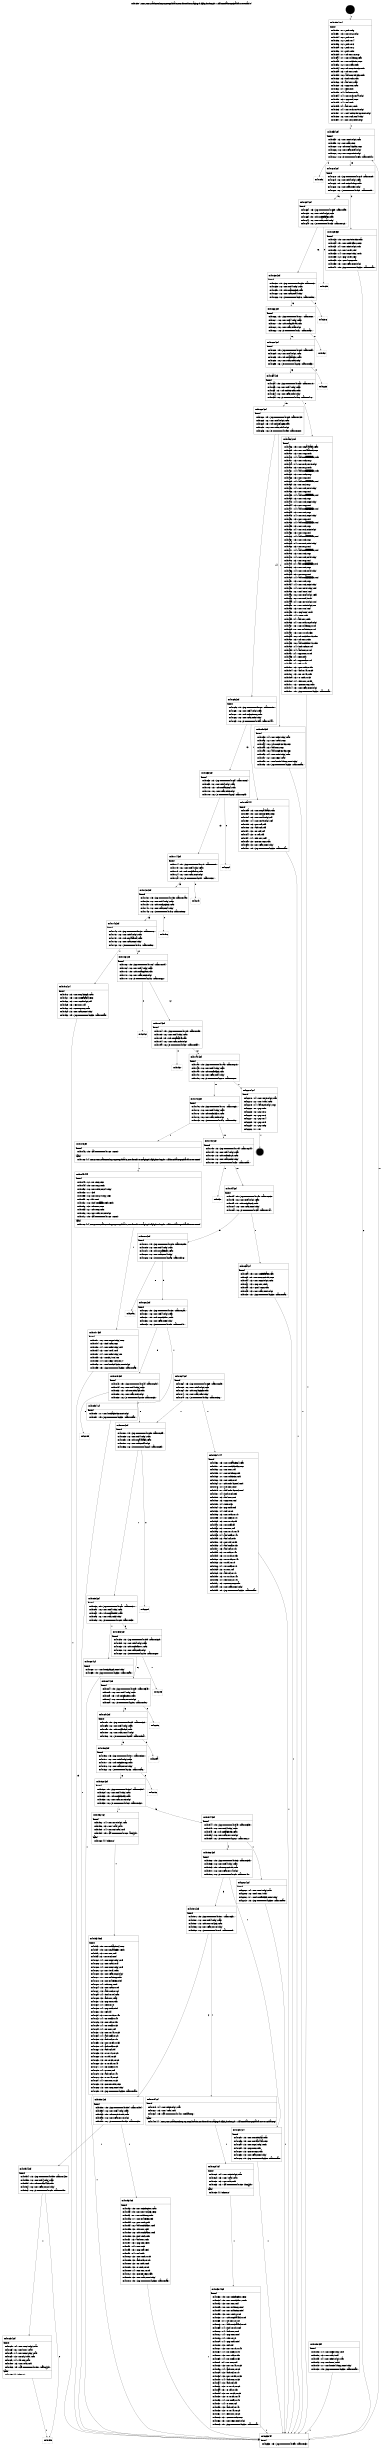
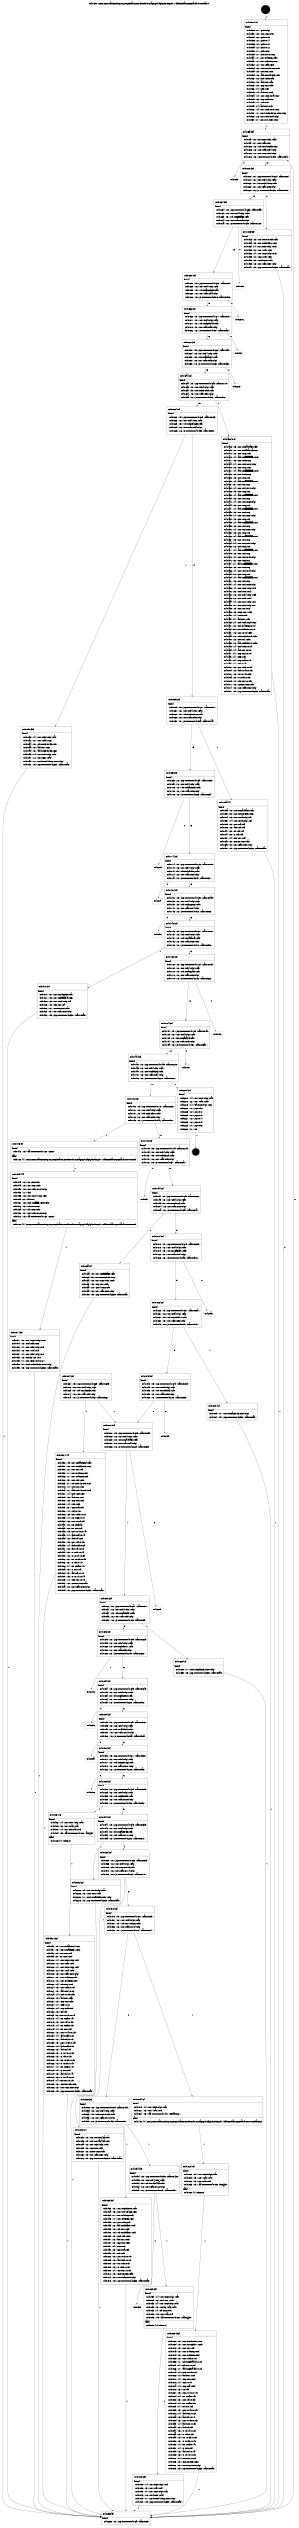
(78, 1776) -> (35, 1793)
(40, 2407) -> (158, 2401)
